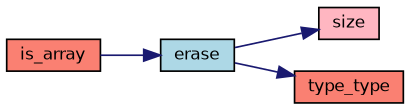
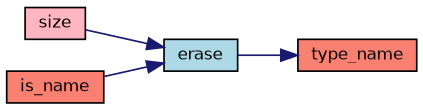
(268, 40) -> (116, 37)
(54, 55) -> (55, 87)
(349, 87) -> (357, 55)
